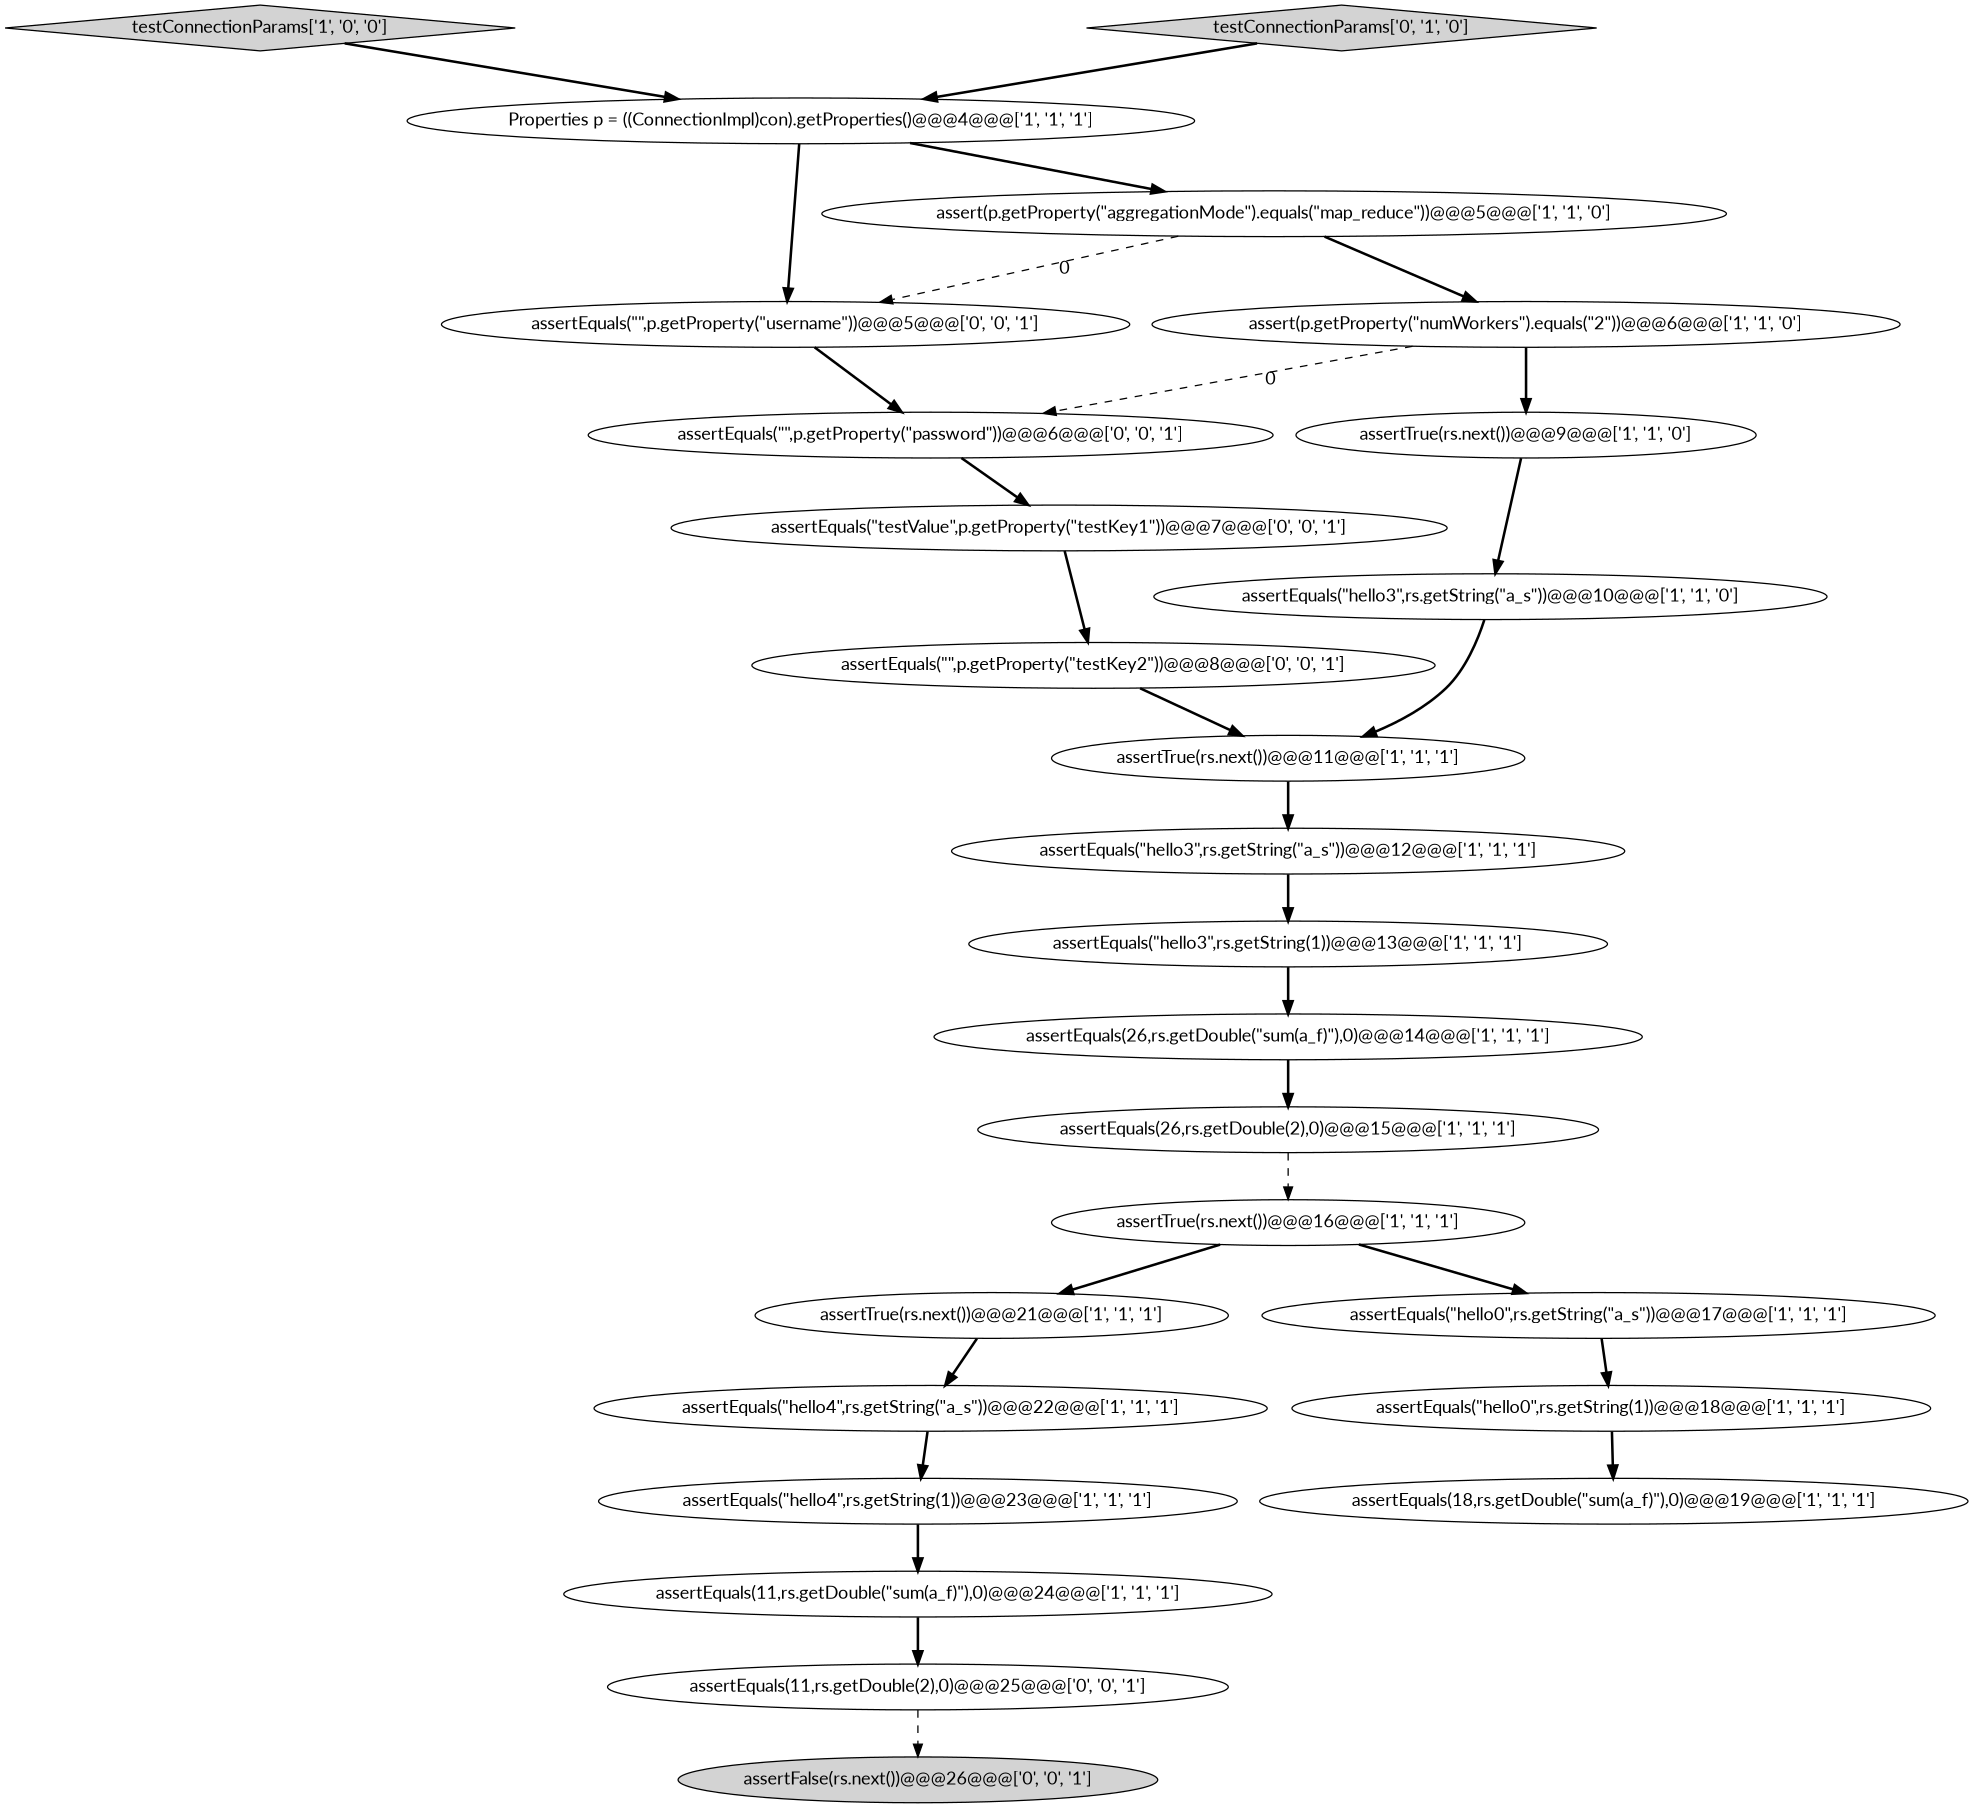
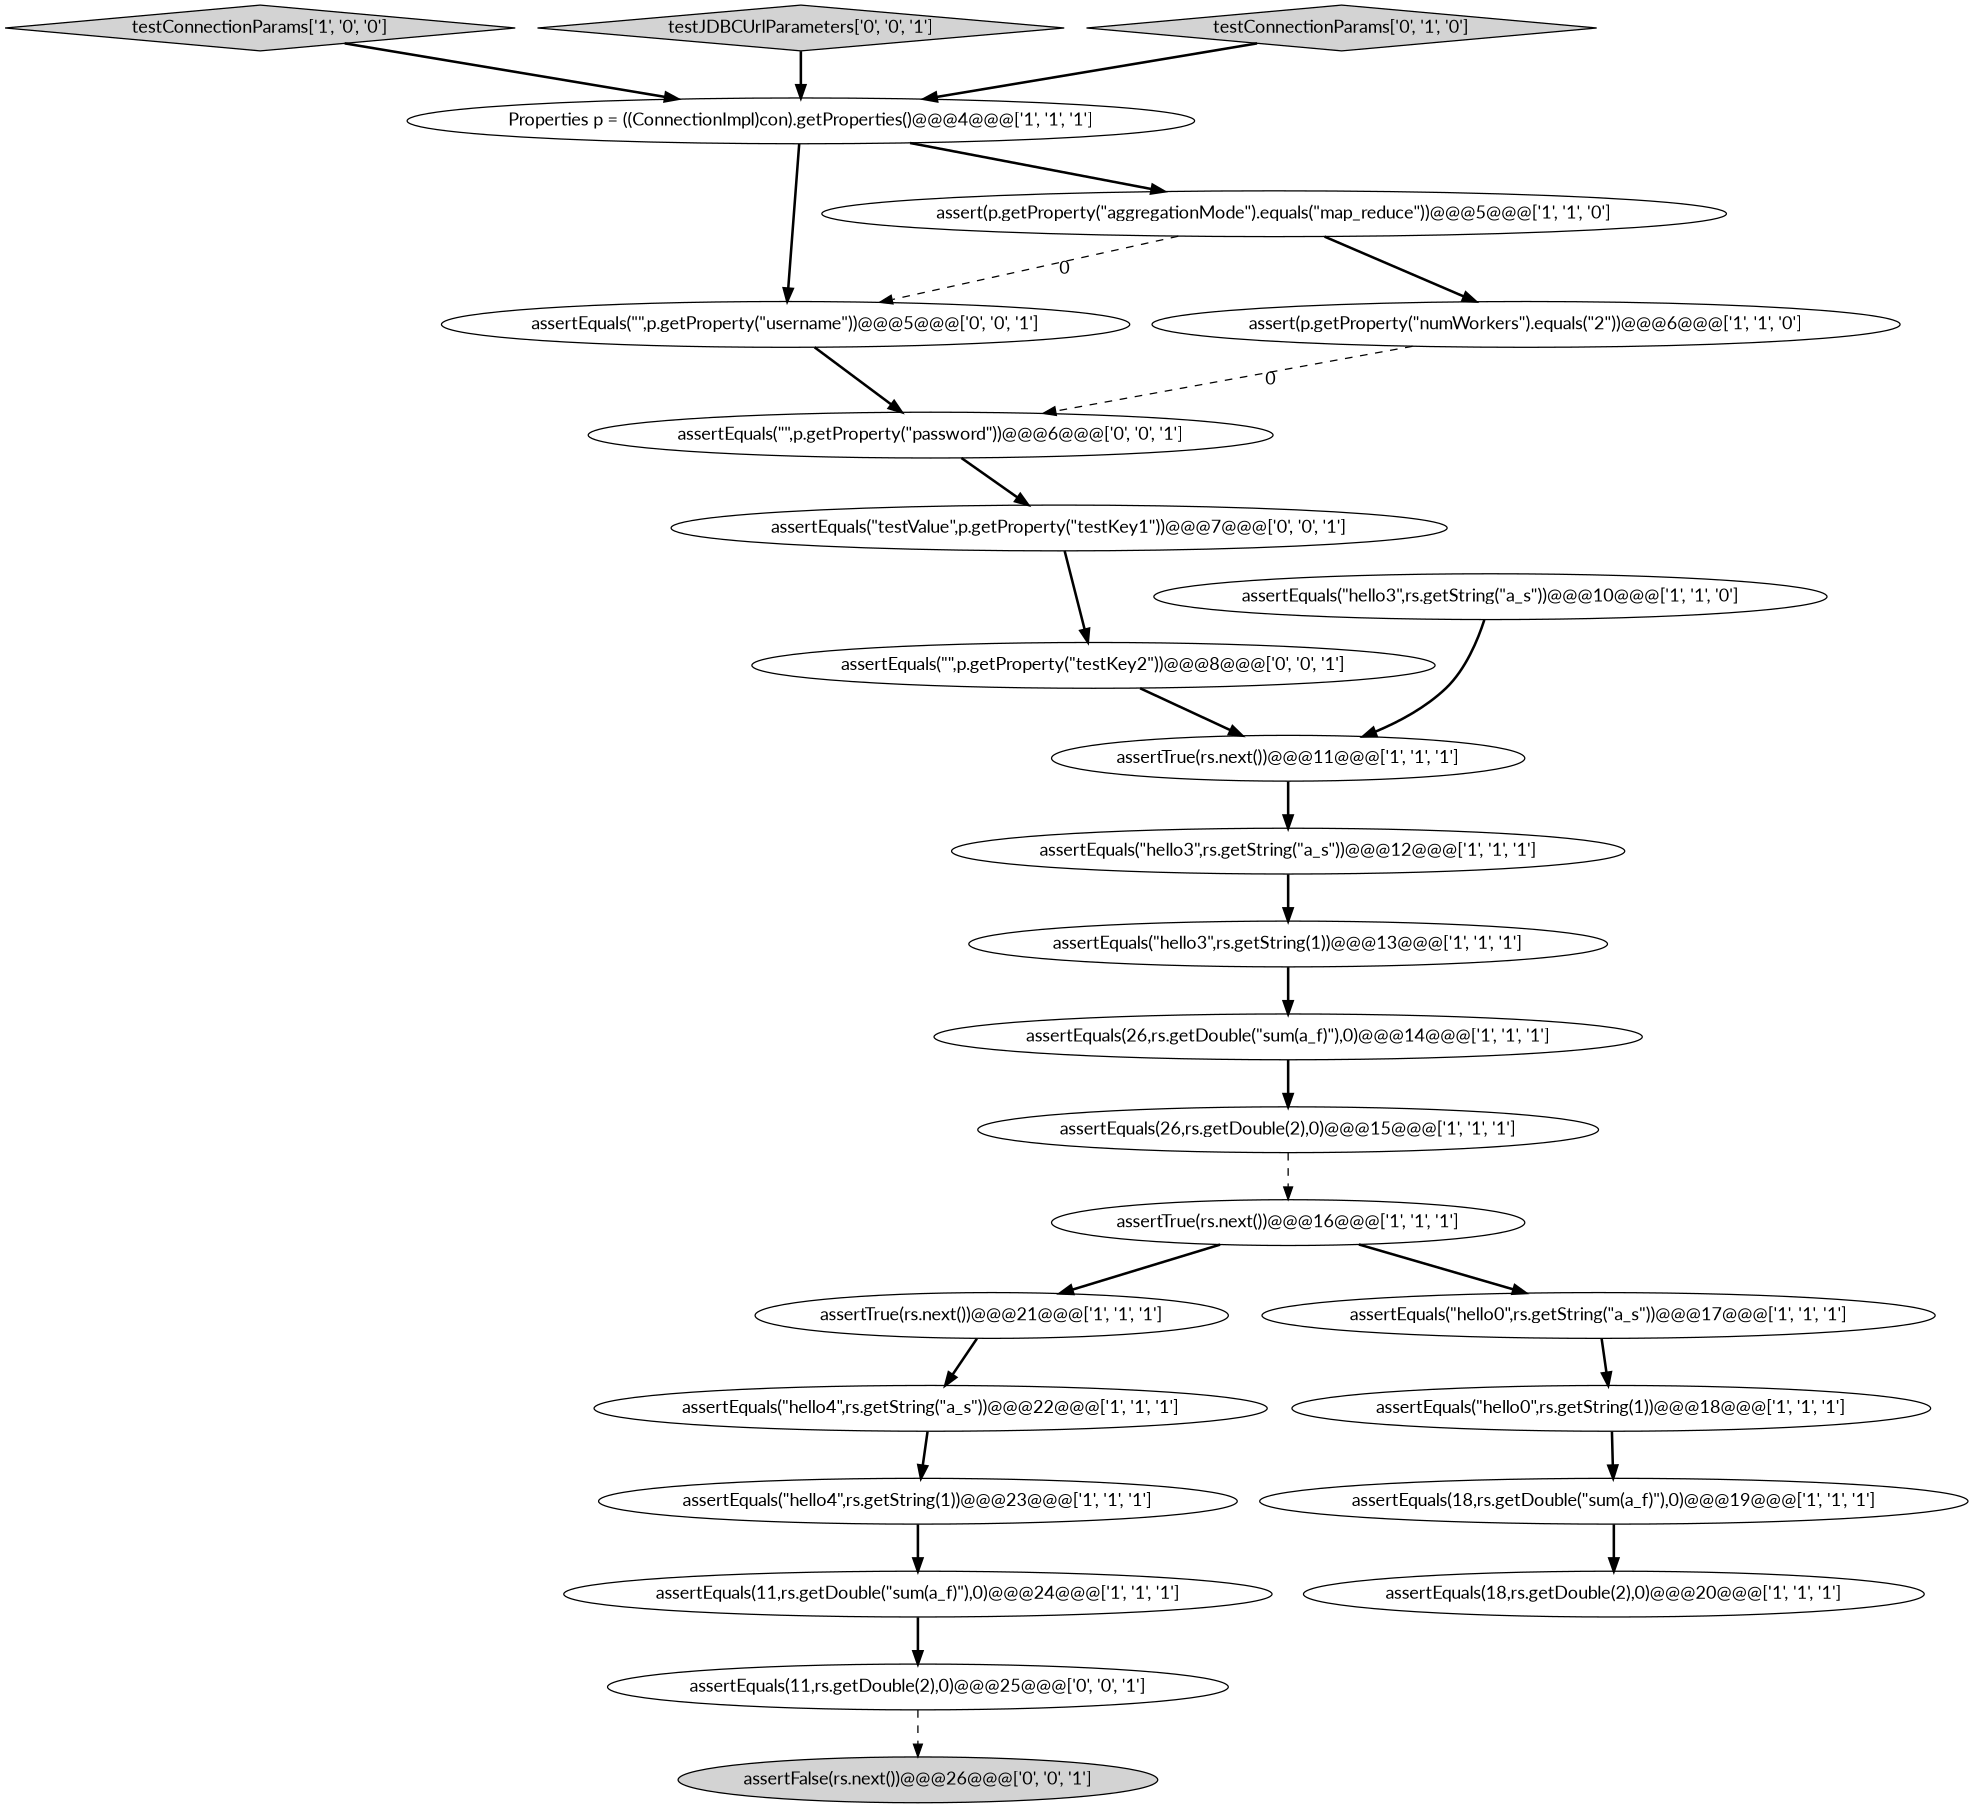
none -> (801, 28)
(1526, 435) -> none
none -> (1614, 1594)
